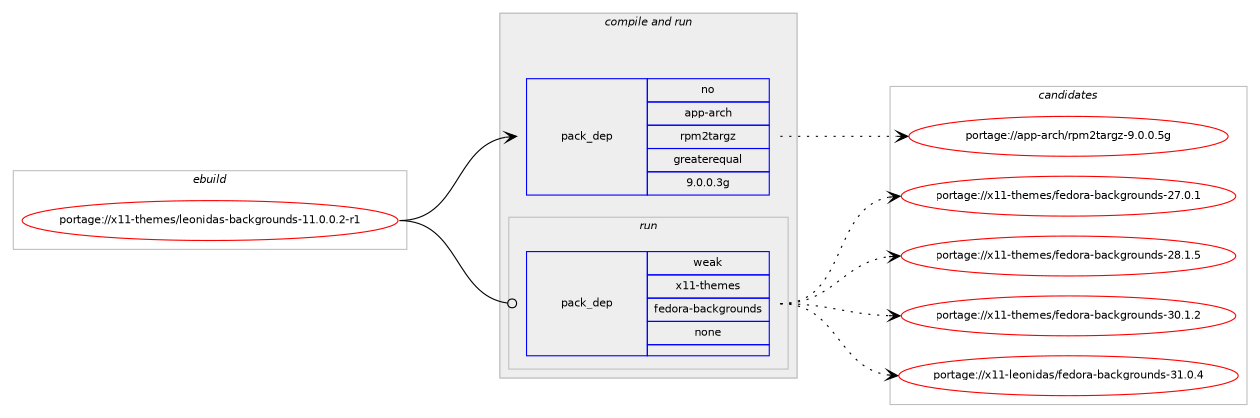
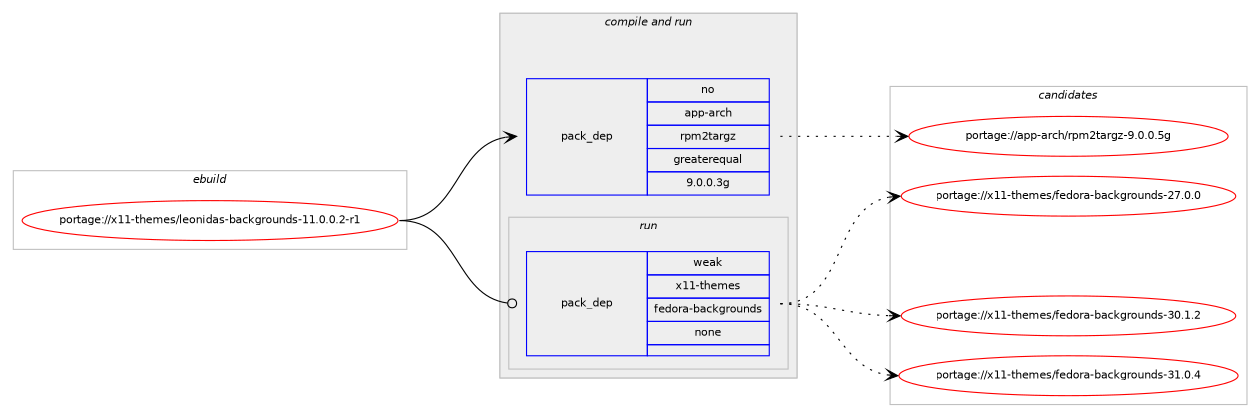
(1069, 196) -> (1069, 196)
(1069, 256) -> none
(1069, 376) -> (1069, 376)
